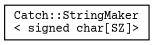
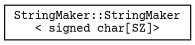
(77, 23) -> (98, 23)
